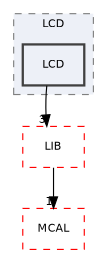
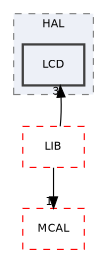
(54, 24) -> (54, 24)
(46, 102) -> (61, 112)
